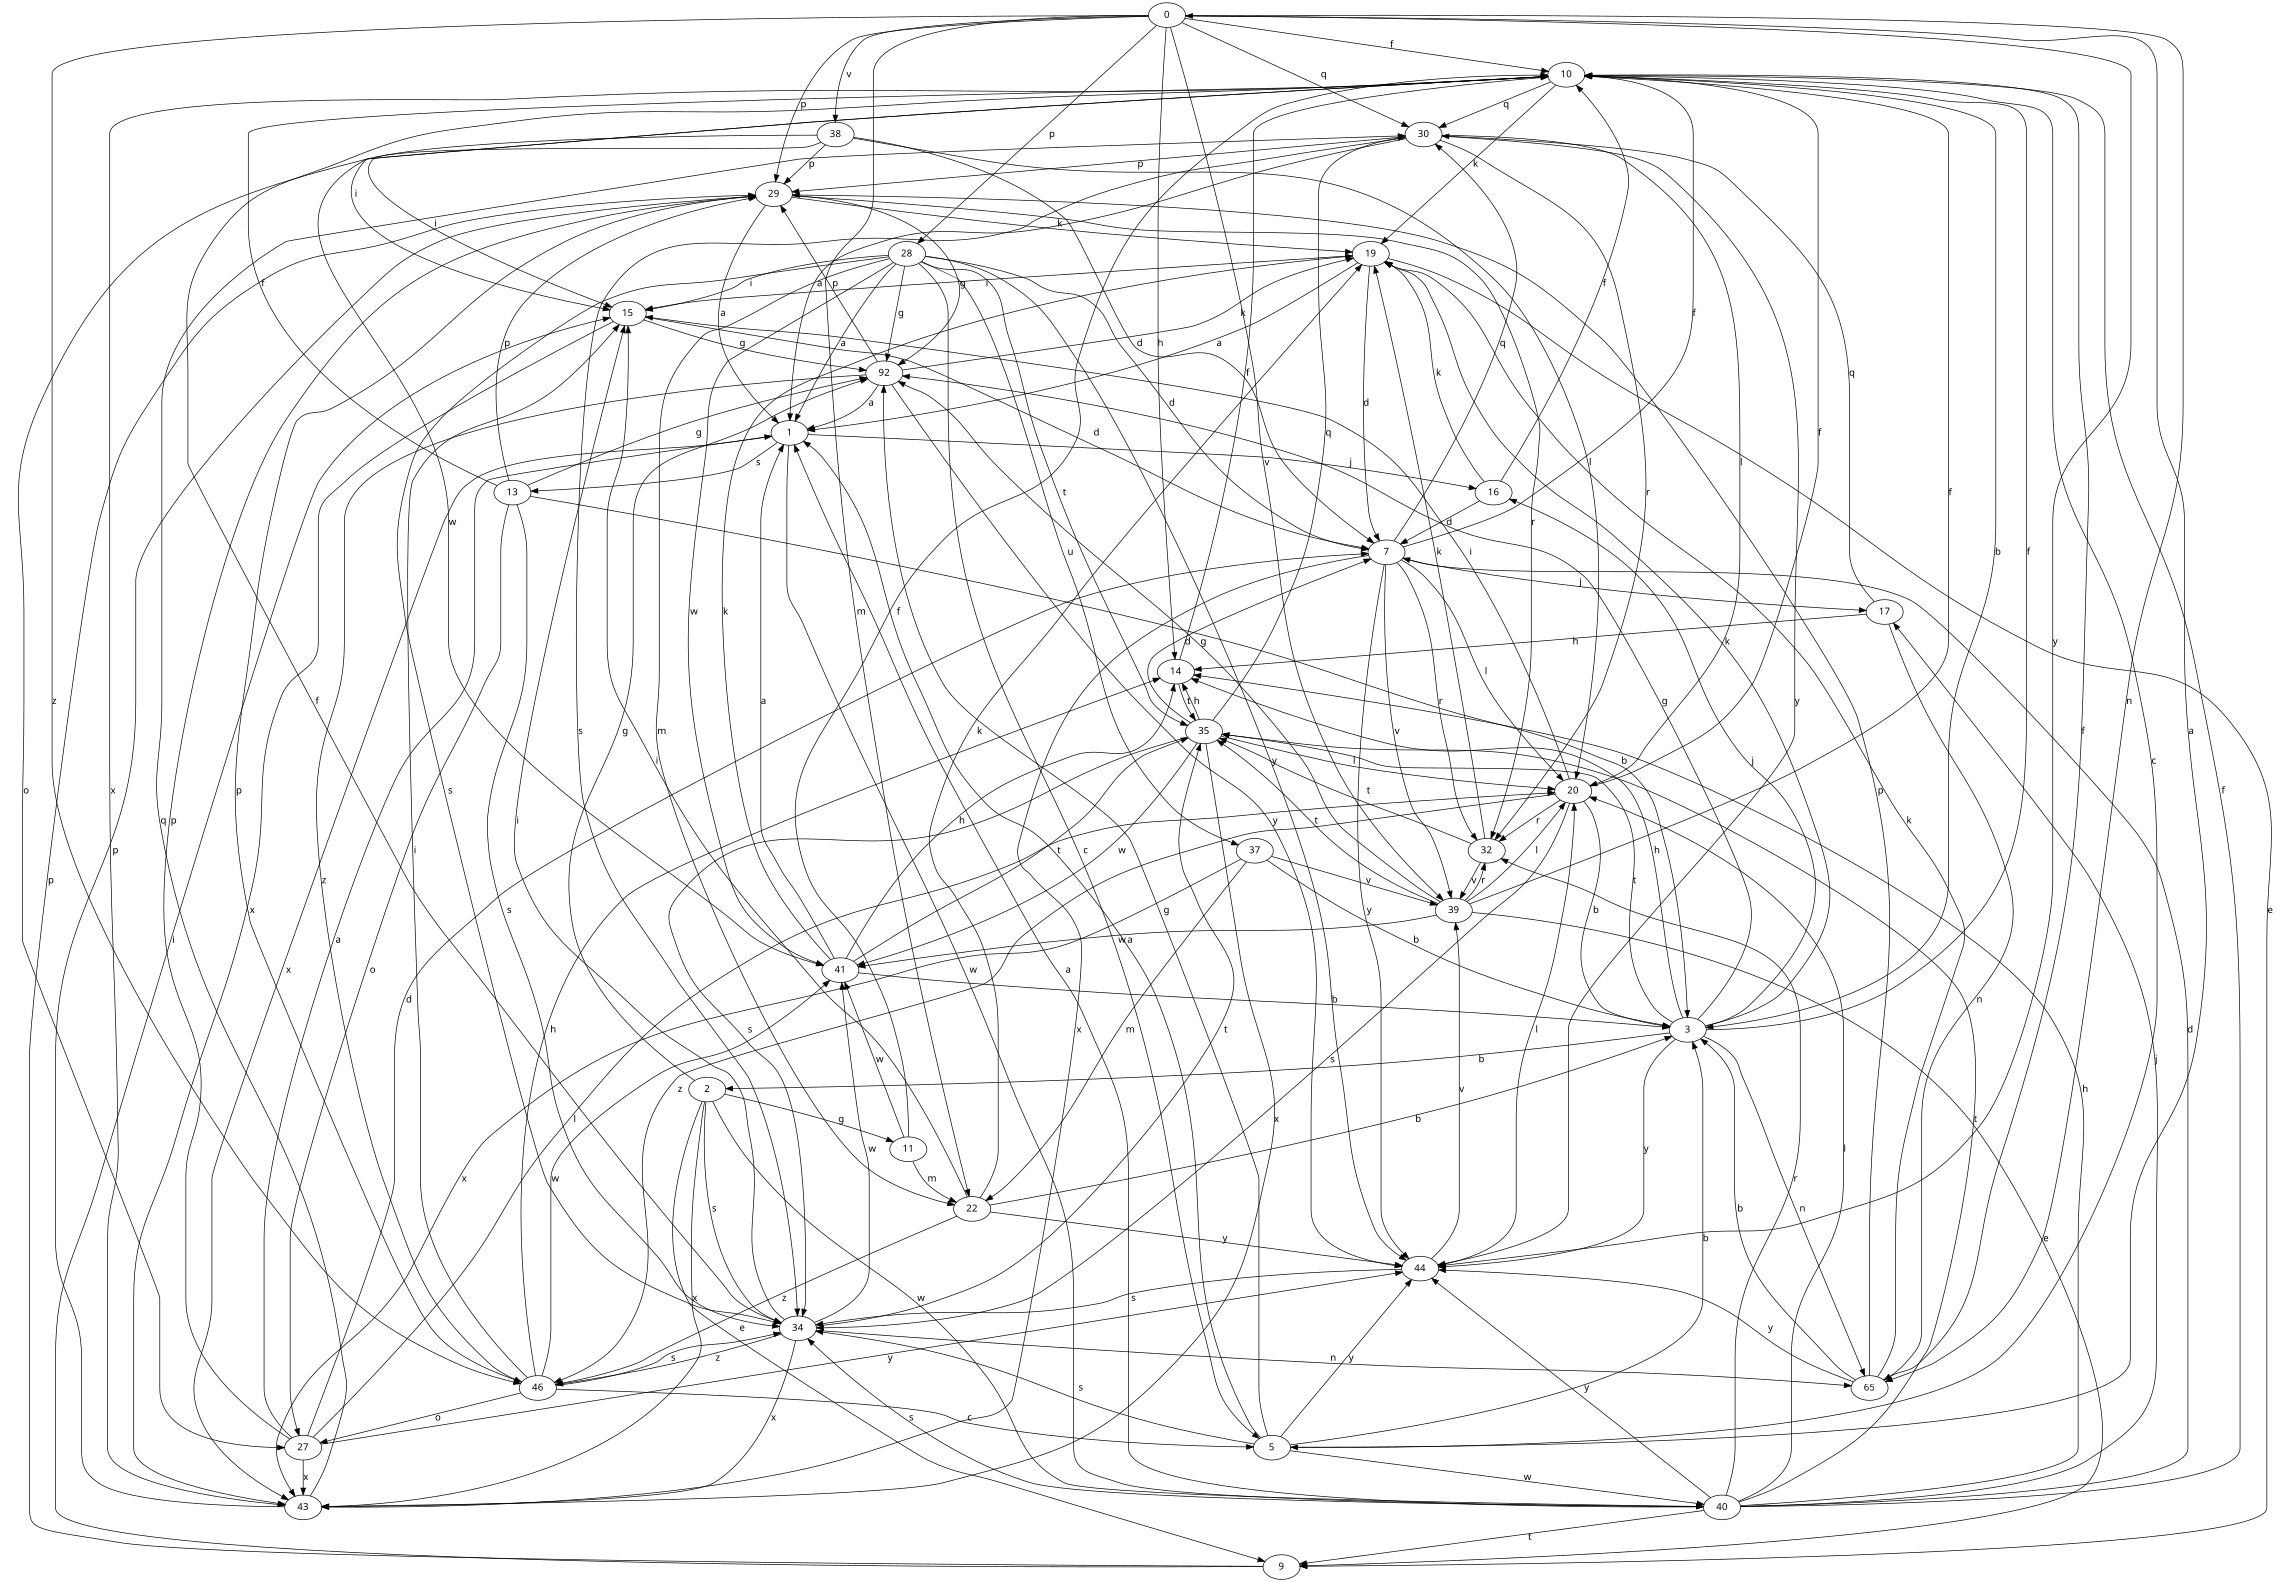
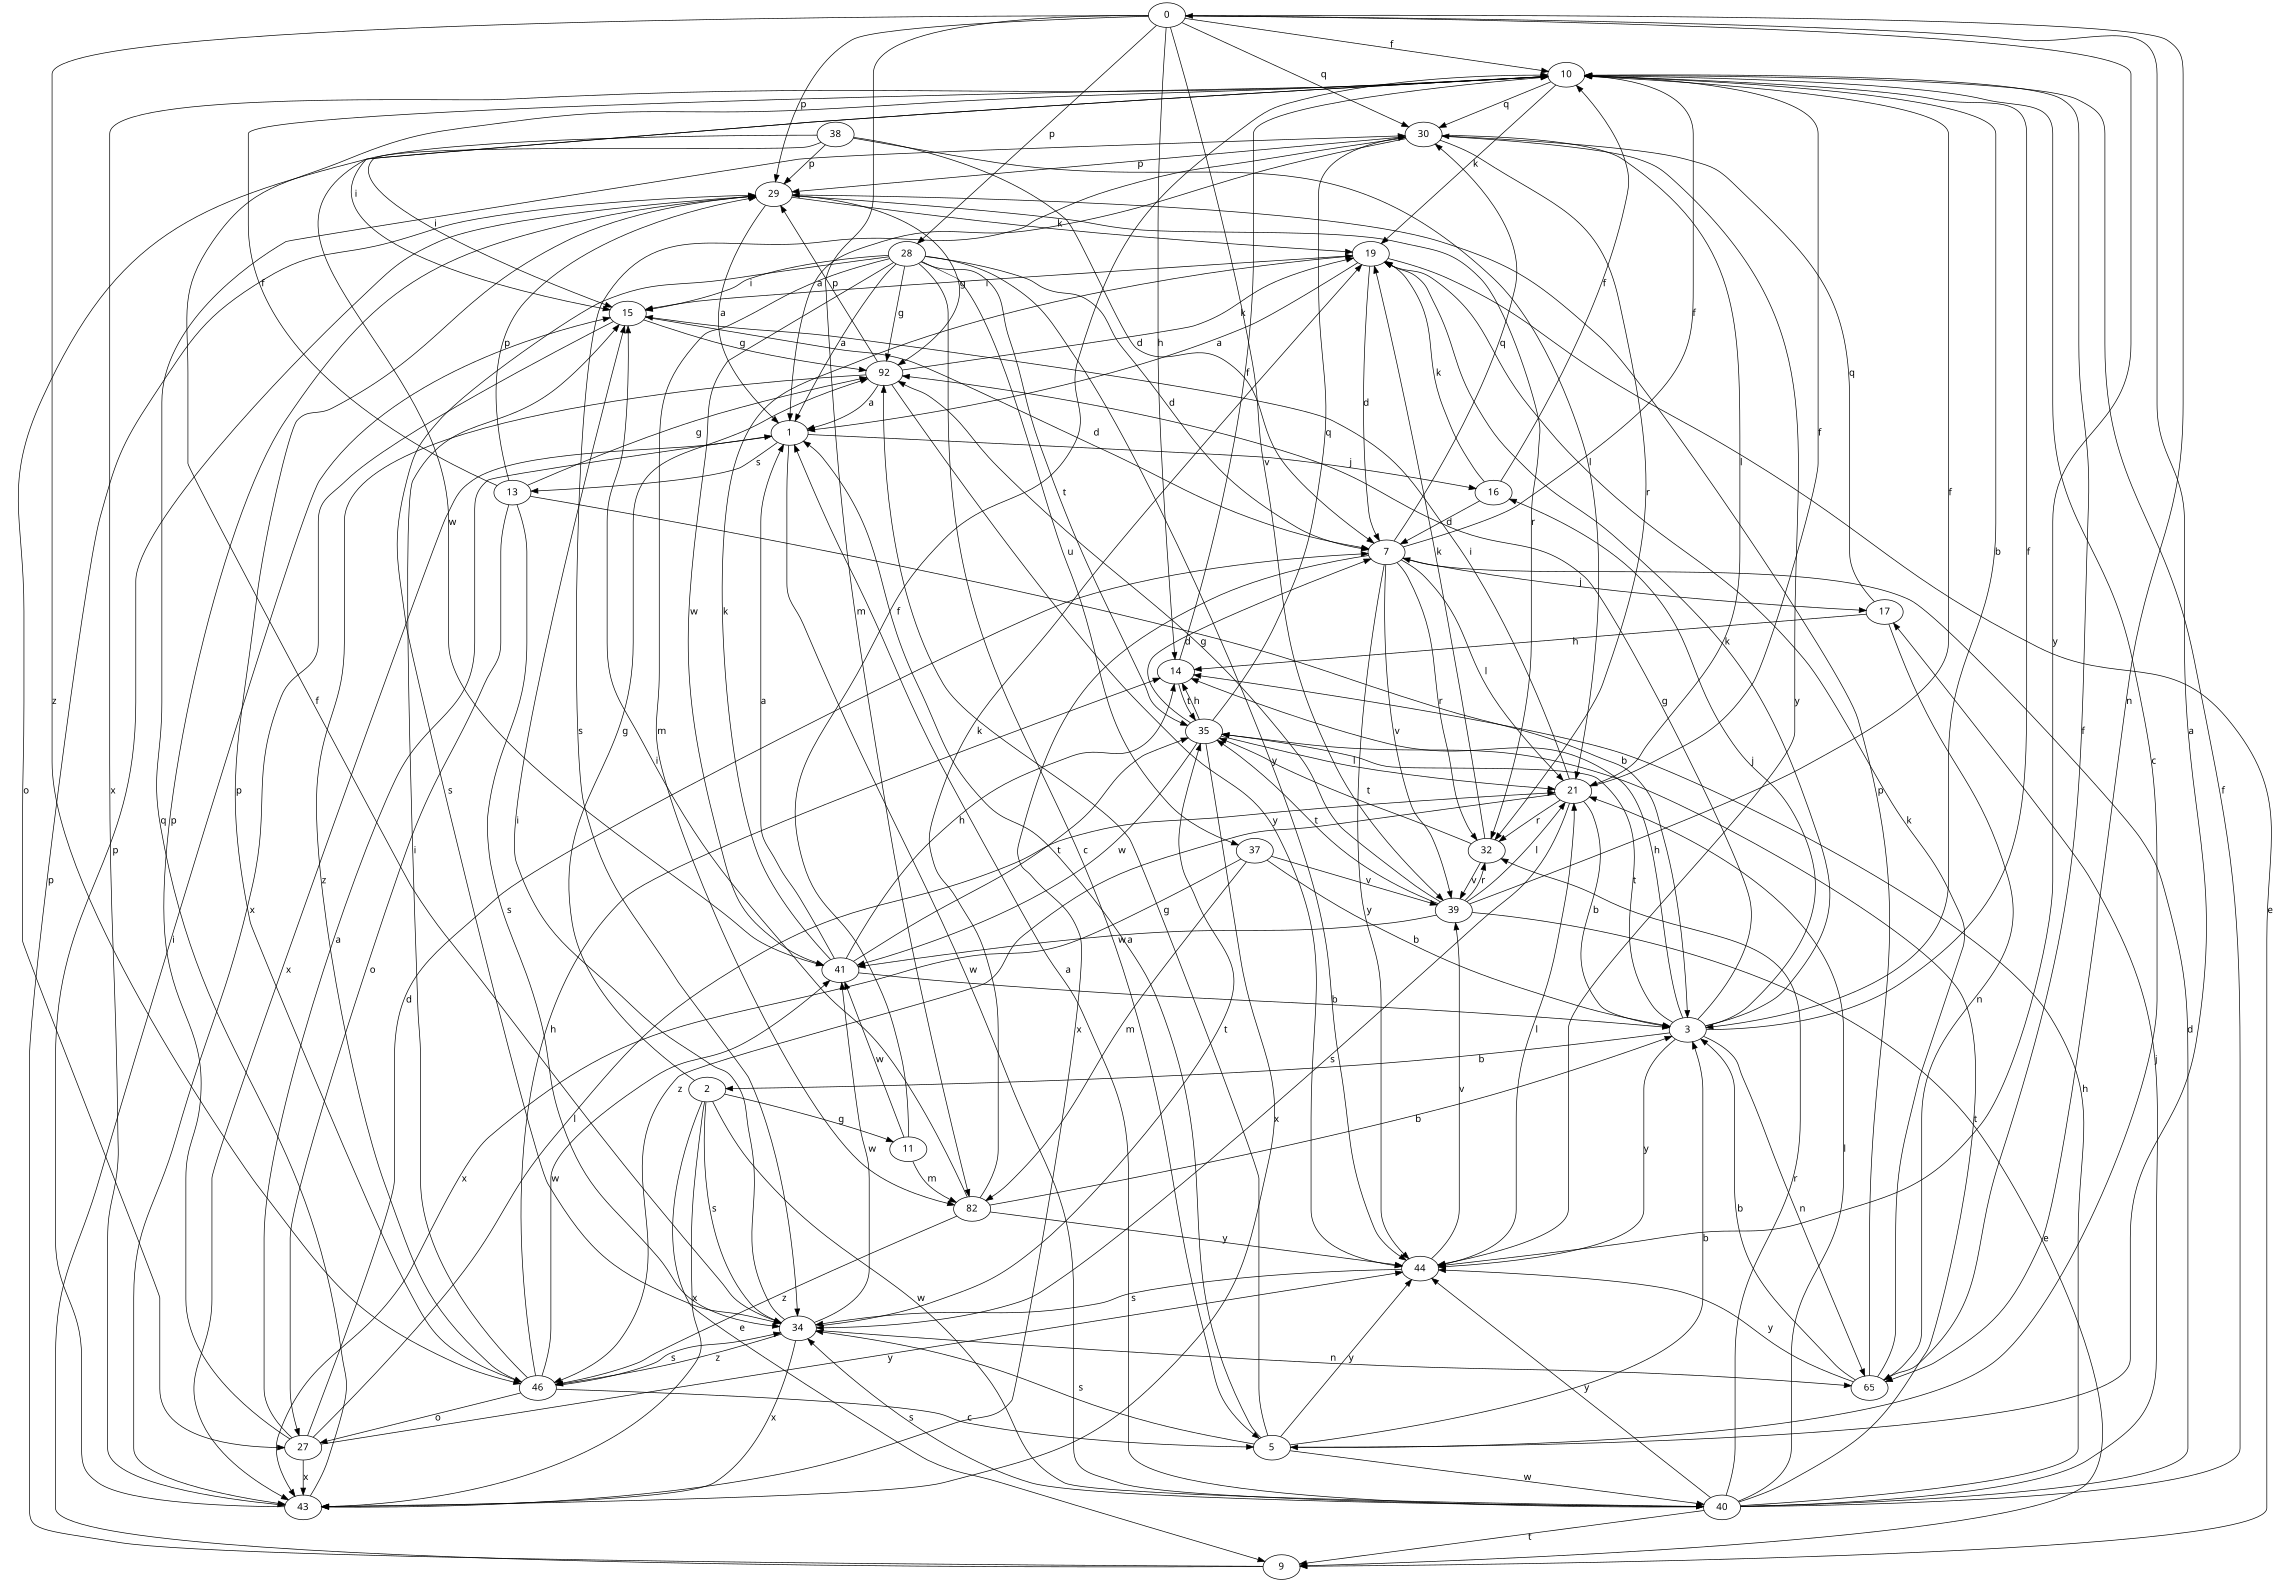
(964, 23) -> none
(1573, 791) -> (1573, 791)
(710, 865) -> none
(972, 1209) -> (972, 1209)
